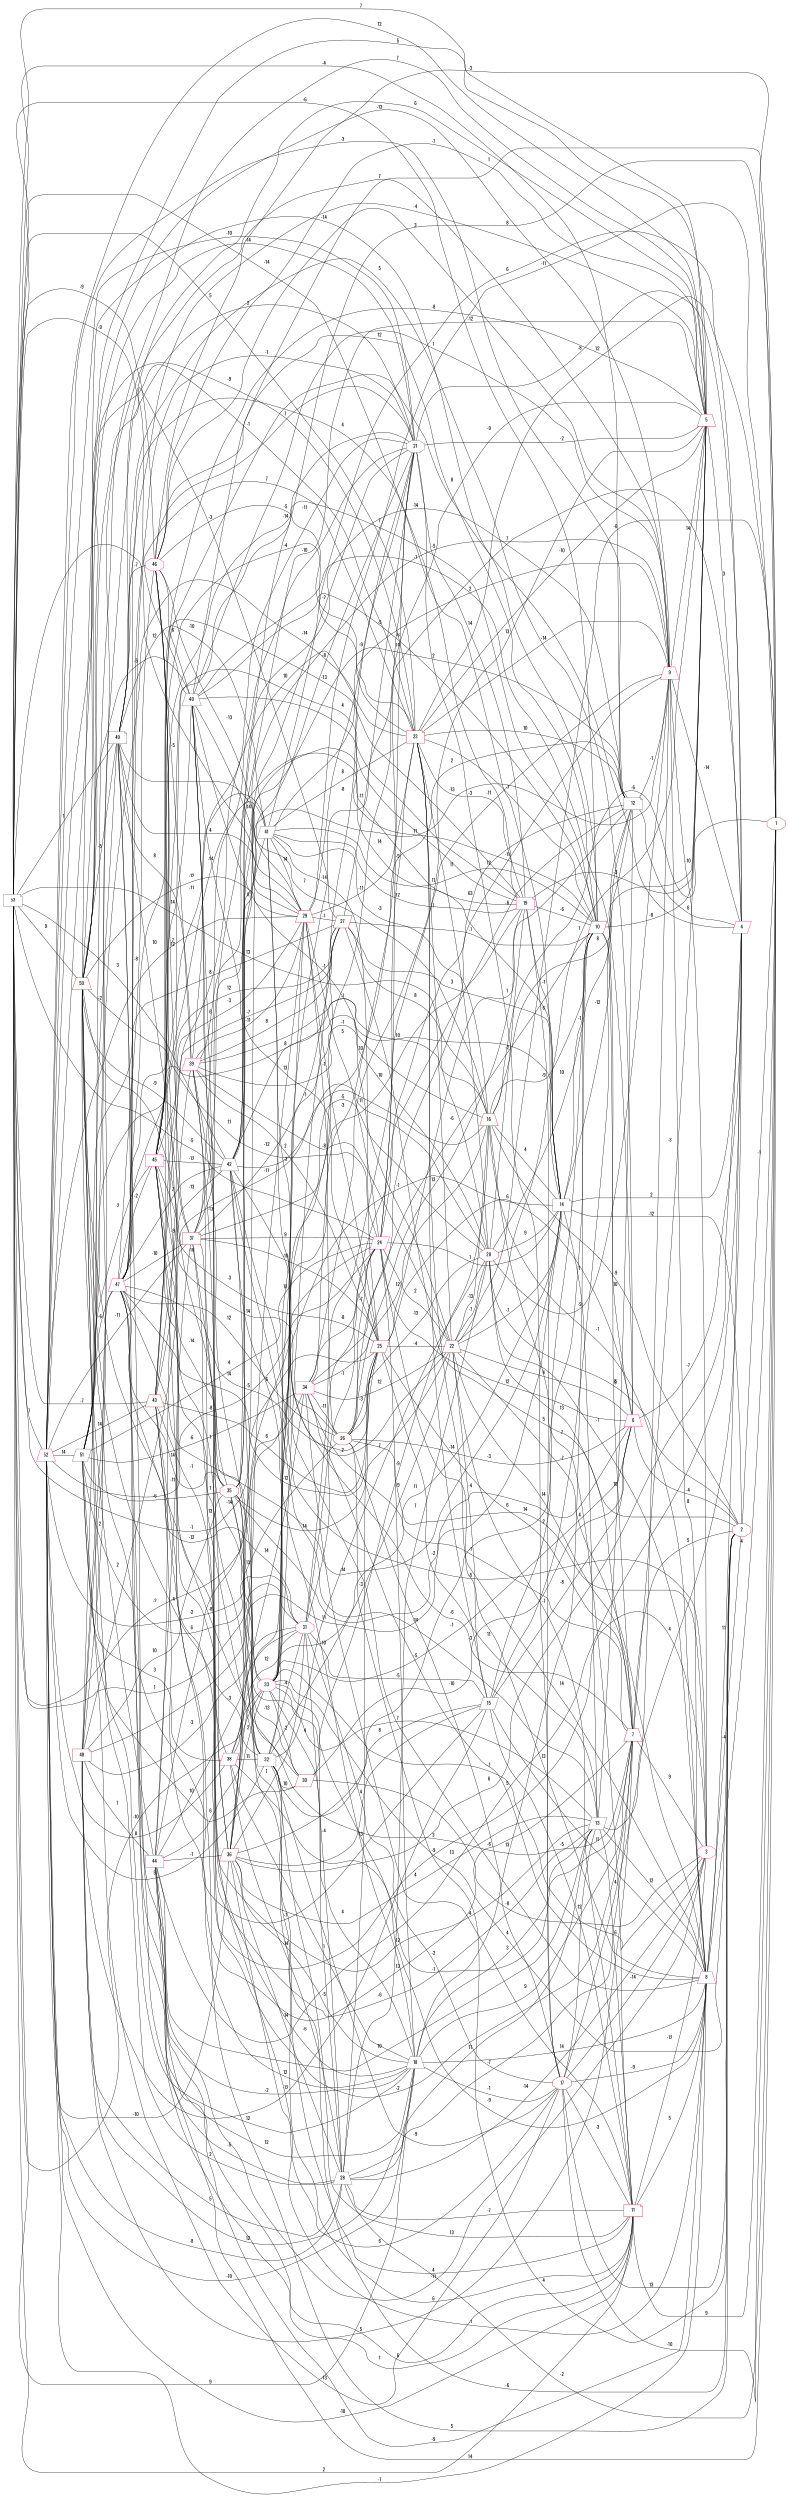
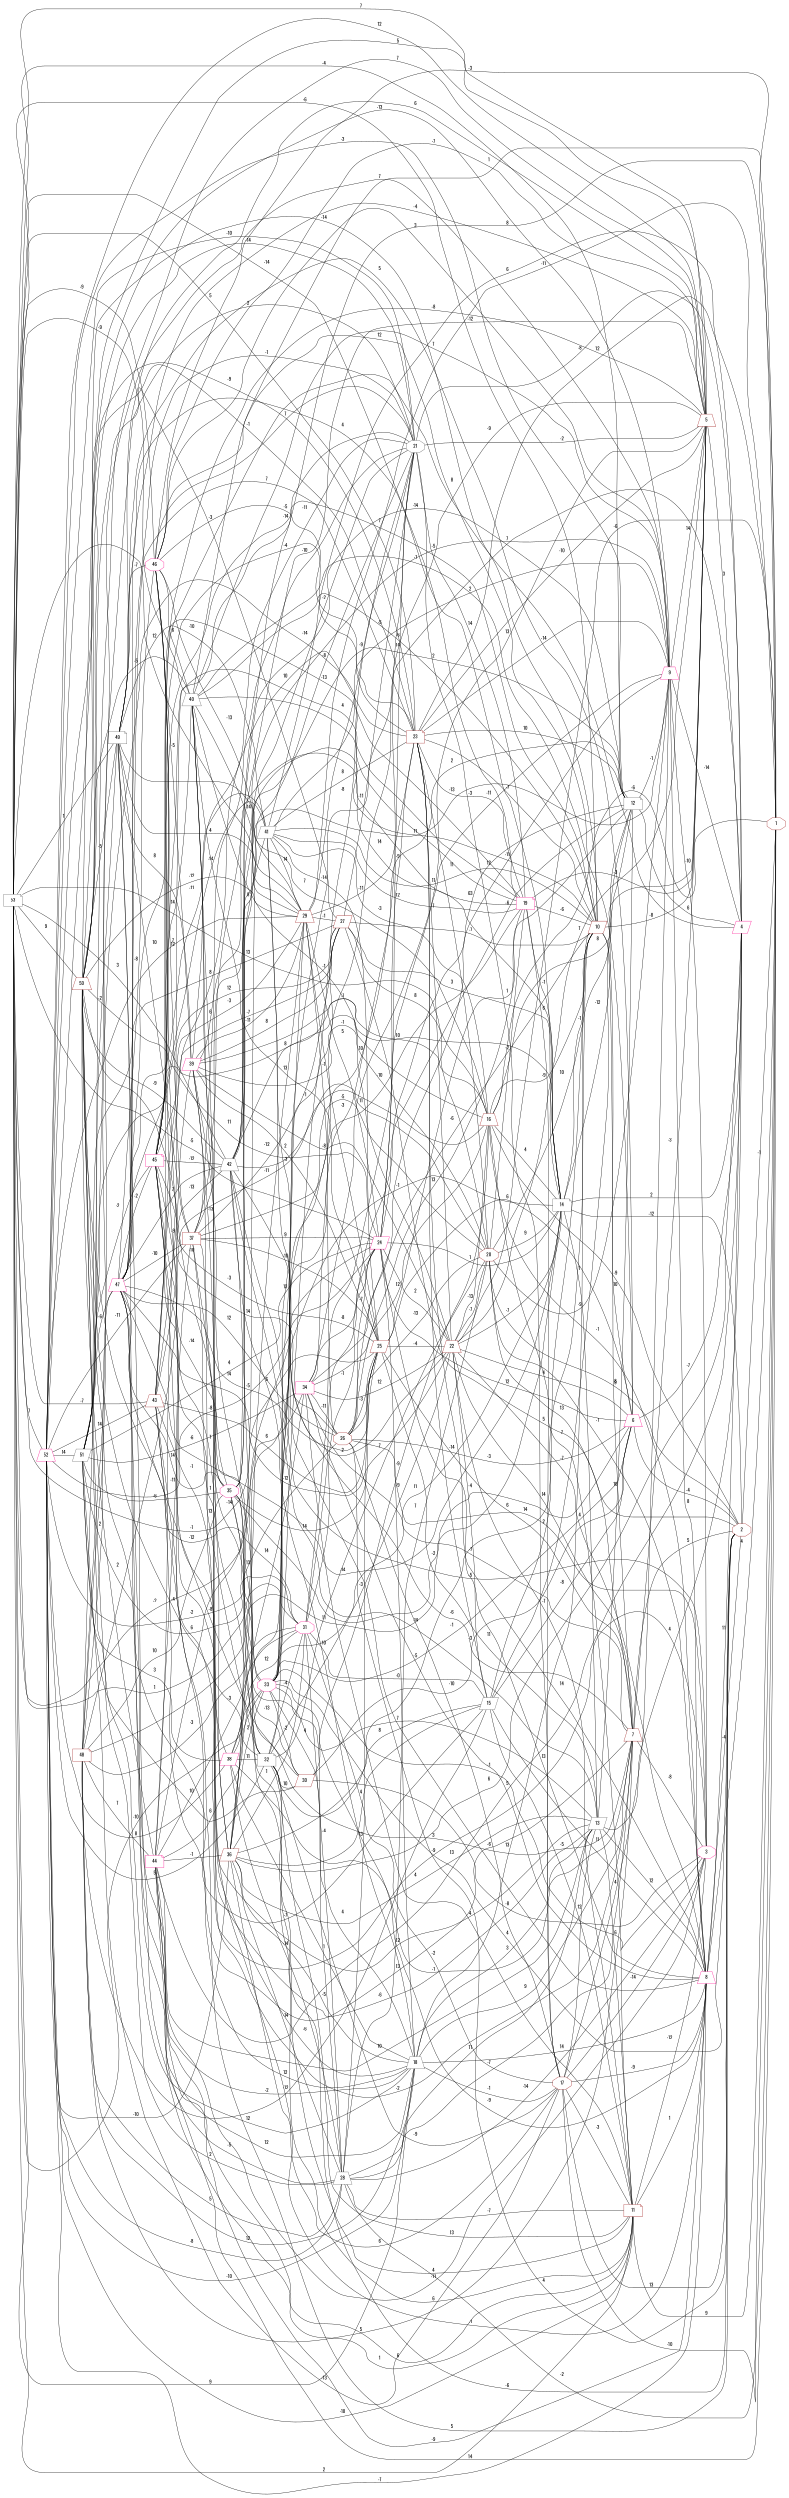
(229, 1491) -> (229, 1491)
(398, 1676) -> (398, 1676)
(670, 1777) -> (670, 1777)
(670, 2119) -> (670, 2119)
